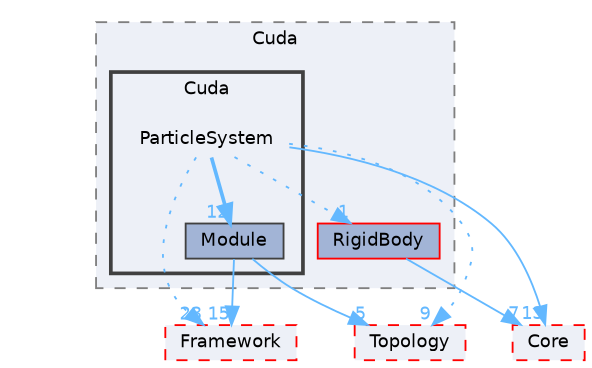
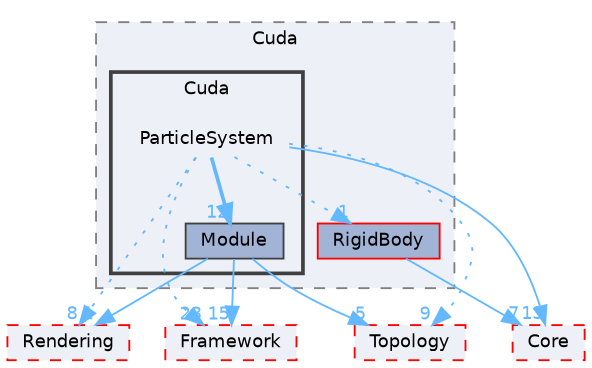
none -> (68, 343)
